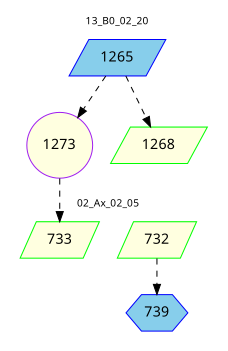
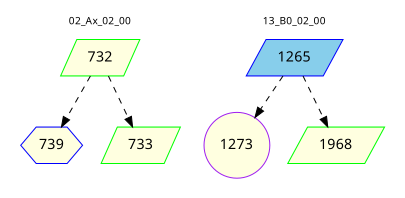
(117, 22) -> (295, 22)
(159, 145) -> (336, 145)
(60, 201) -> (118, 97)
(108, 204) -> (100, 22)
(157, 313) -> (52, 145)
